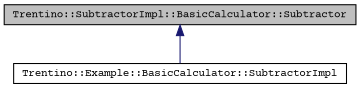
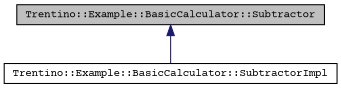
(180, 15) -> (171, 15)
